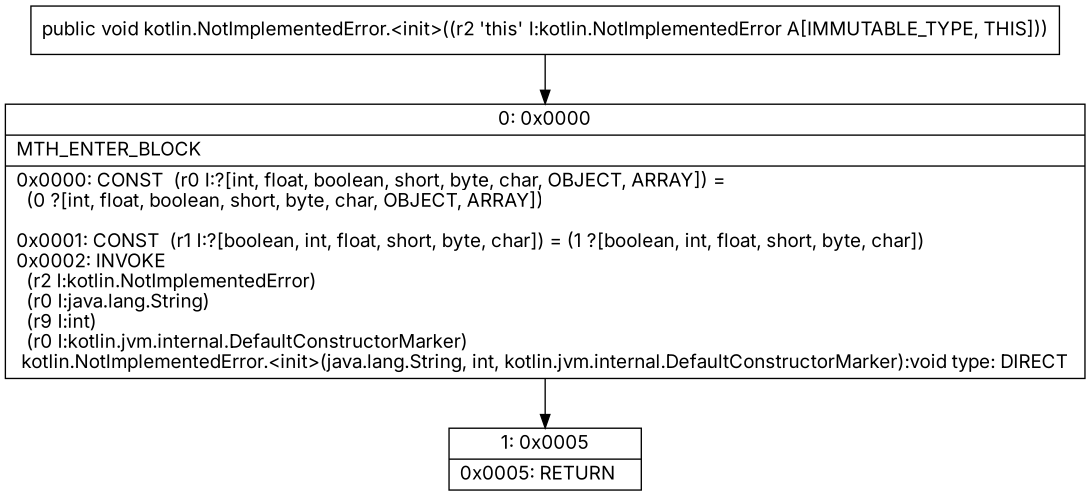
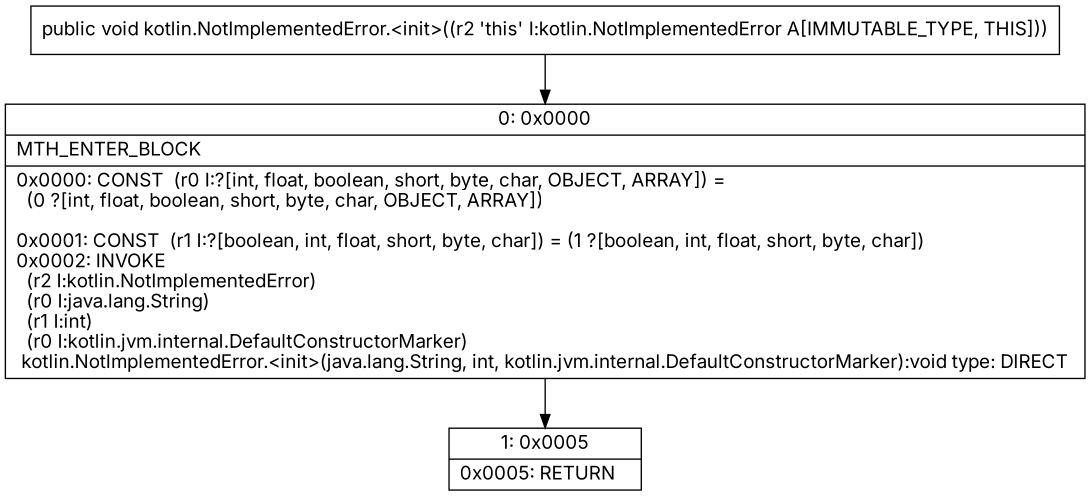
(57, 322) -> (55, 322)
